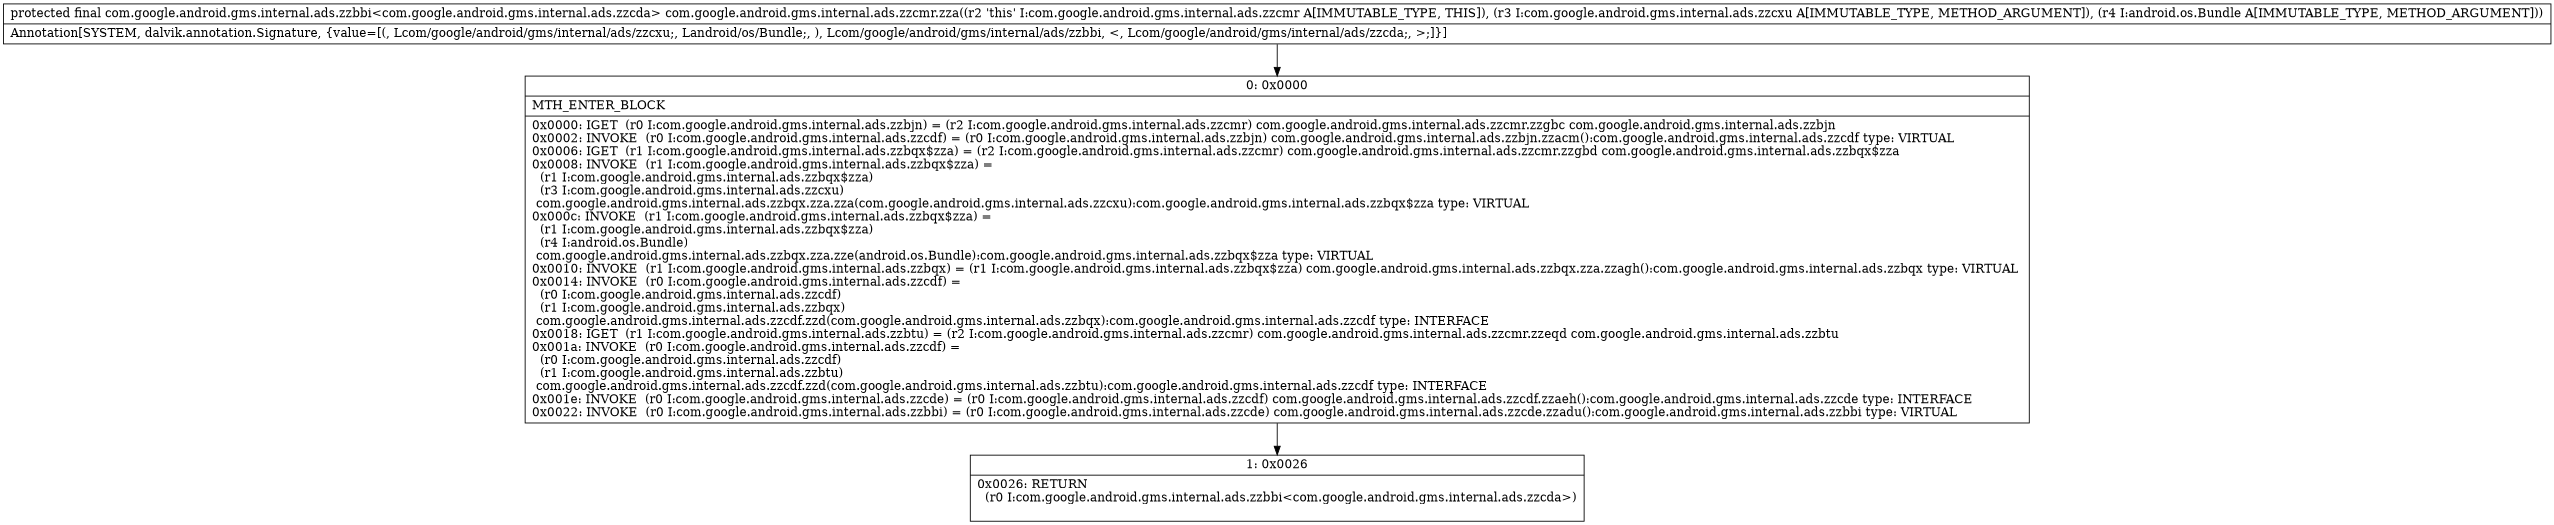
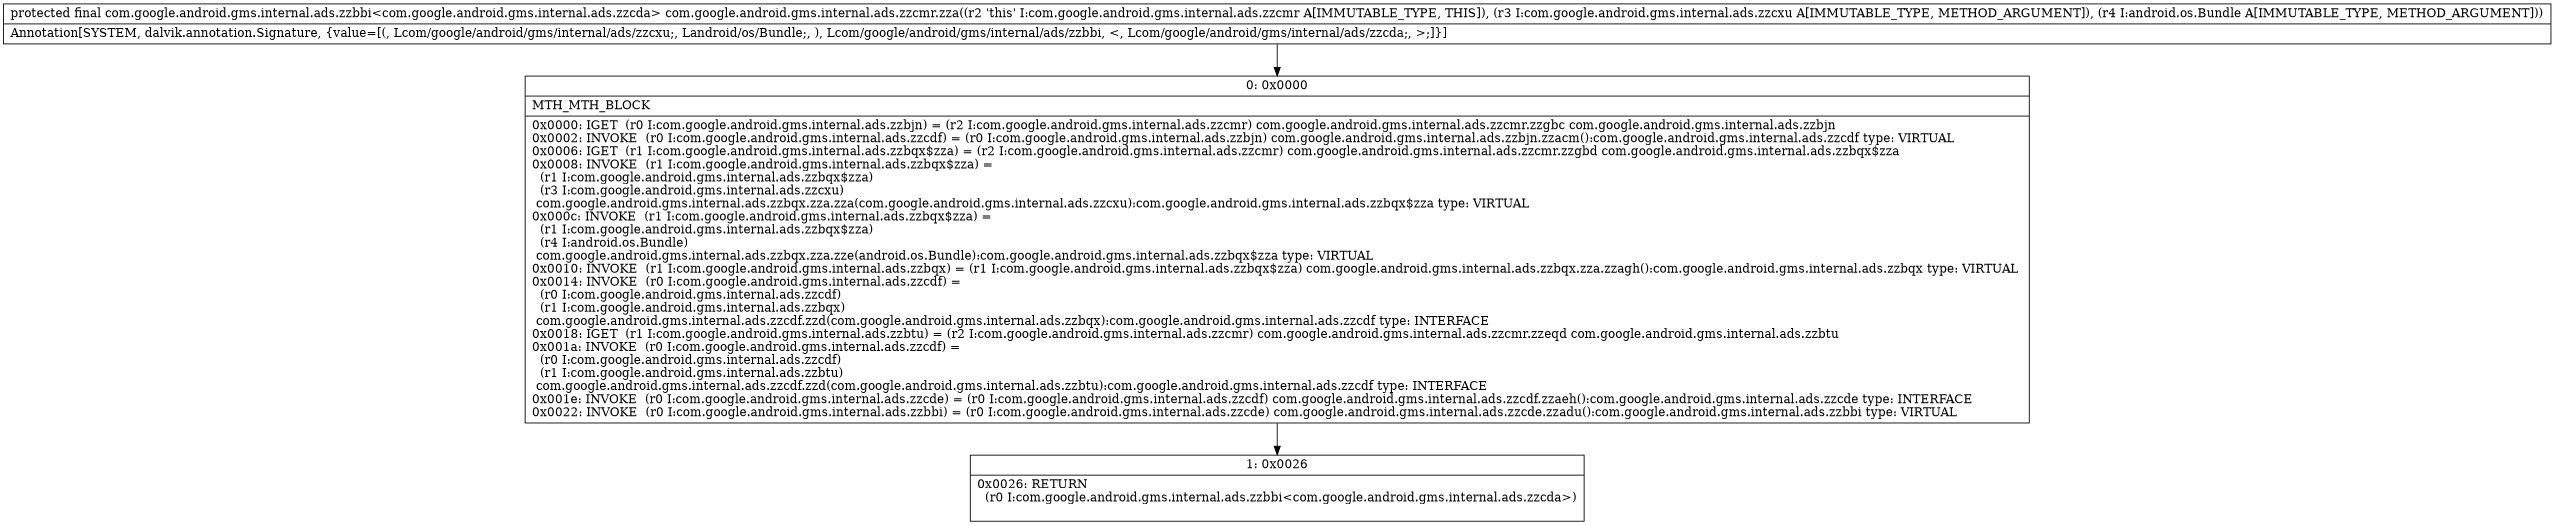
(599, 106) -> (591, 106)
